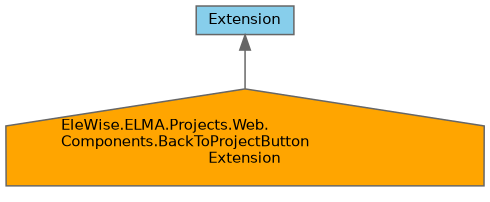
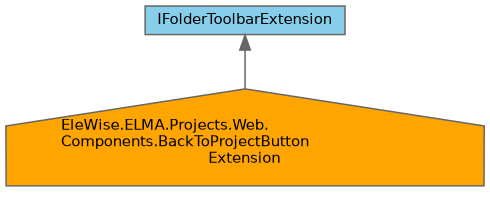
(245, 20) -> (245, 20)
